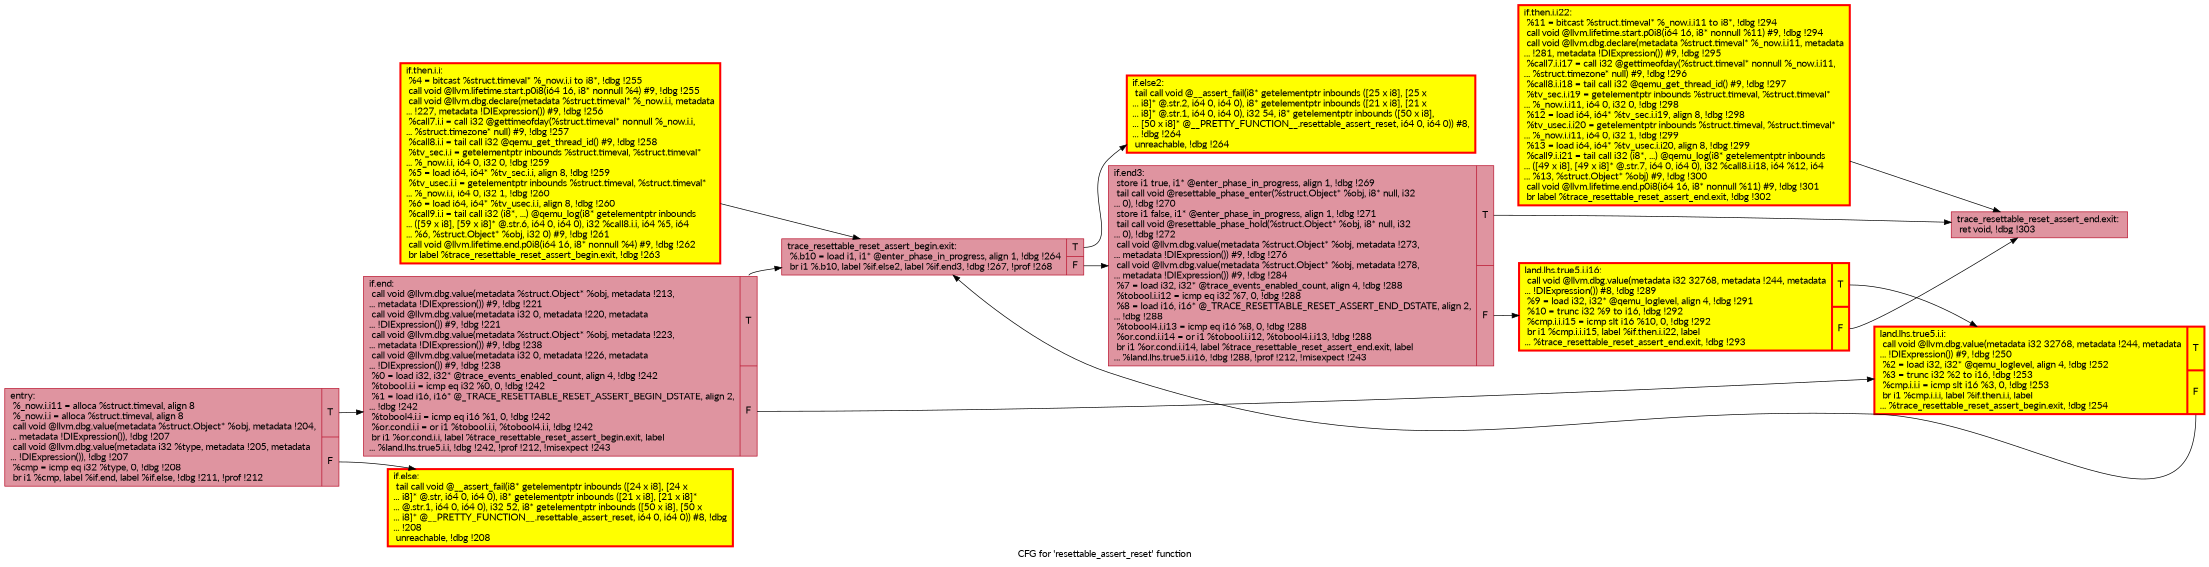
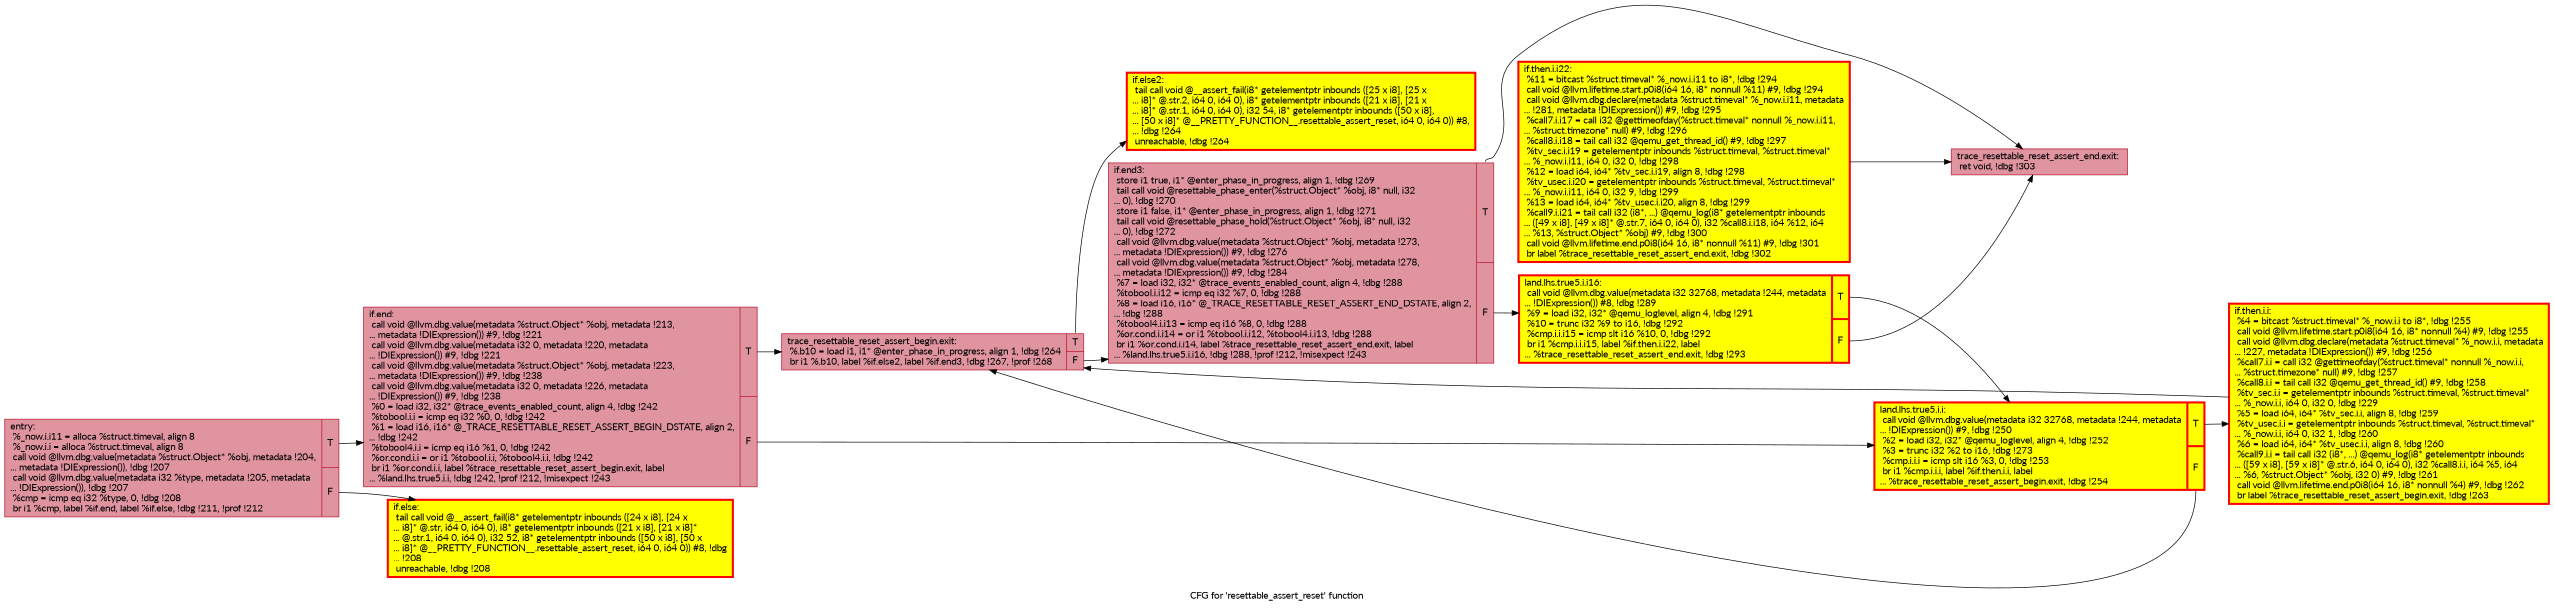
(1601, 136) -> (1601, 192)
(478, 163) -> (2307, 403)
(1956, 375) -> (1956, 451)
none -> (2213, 424)
